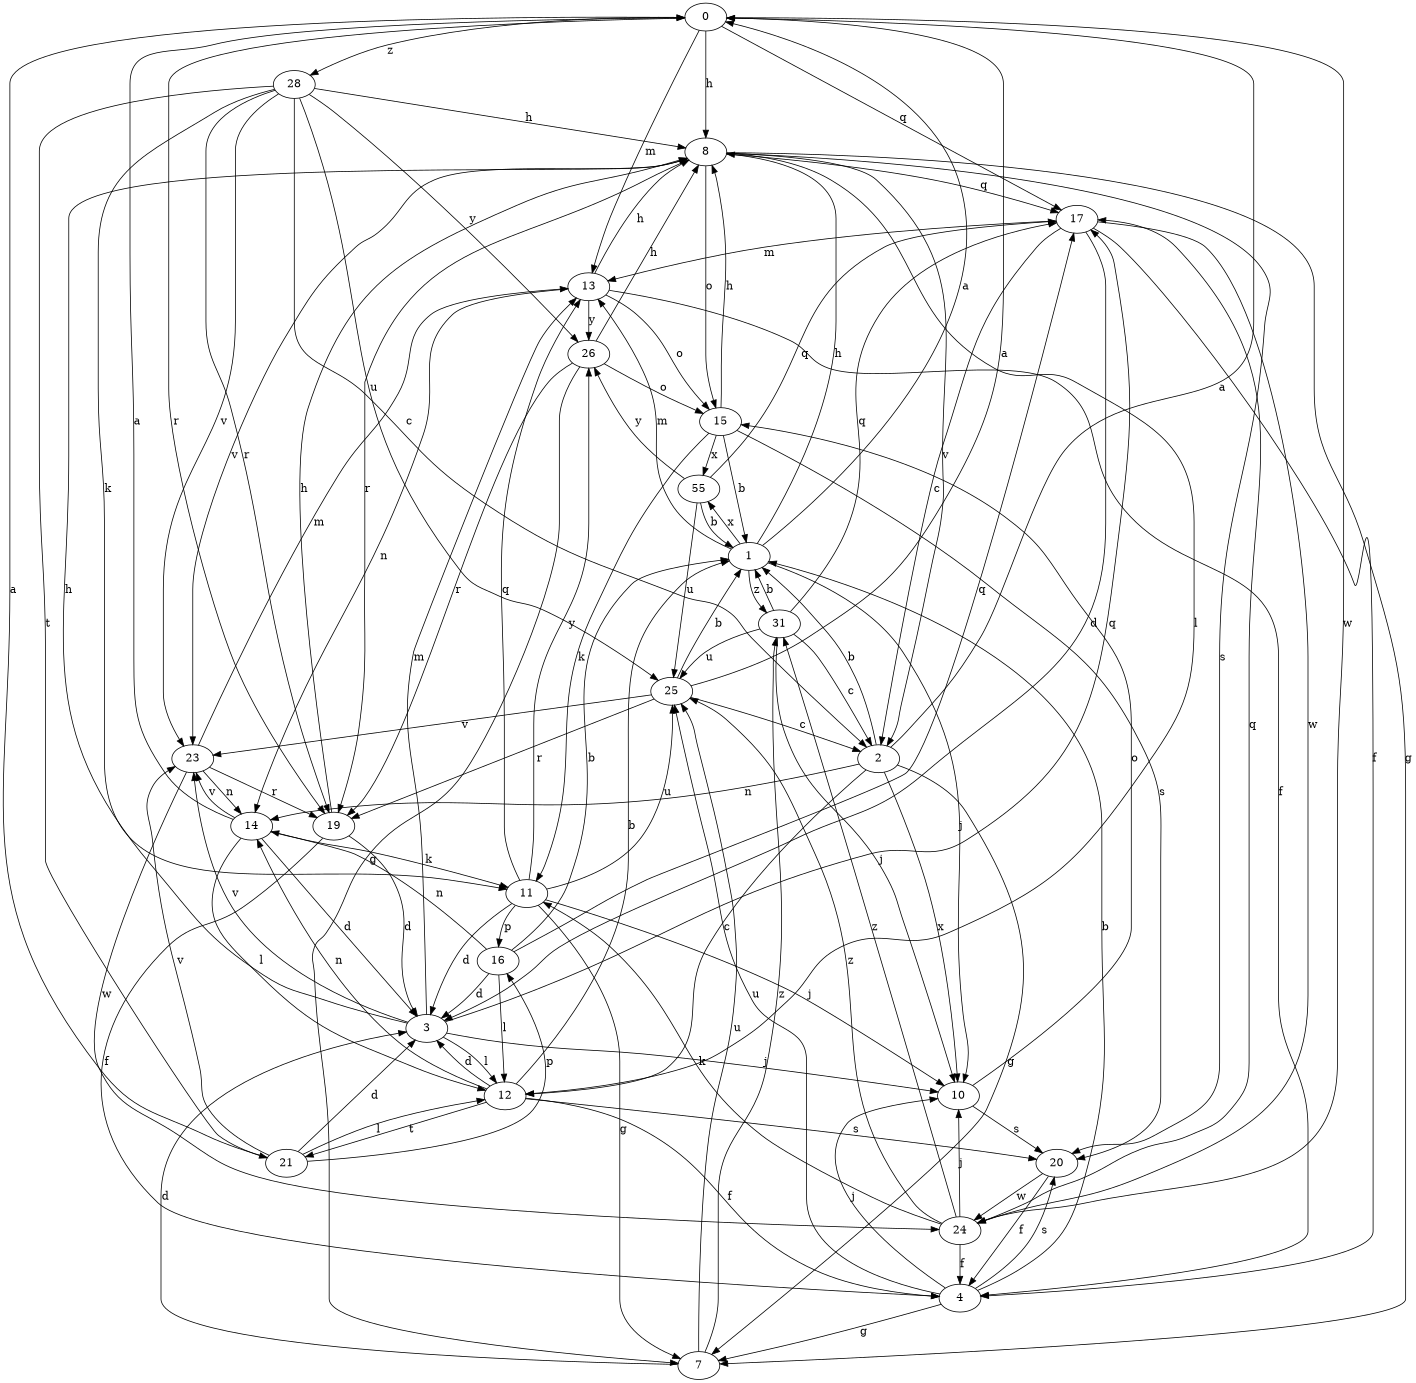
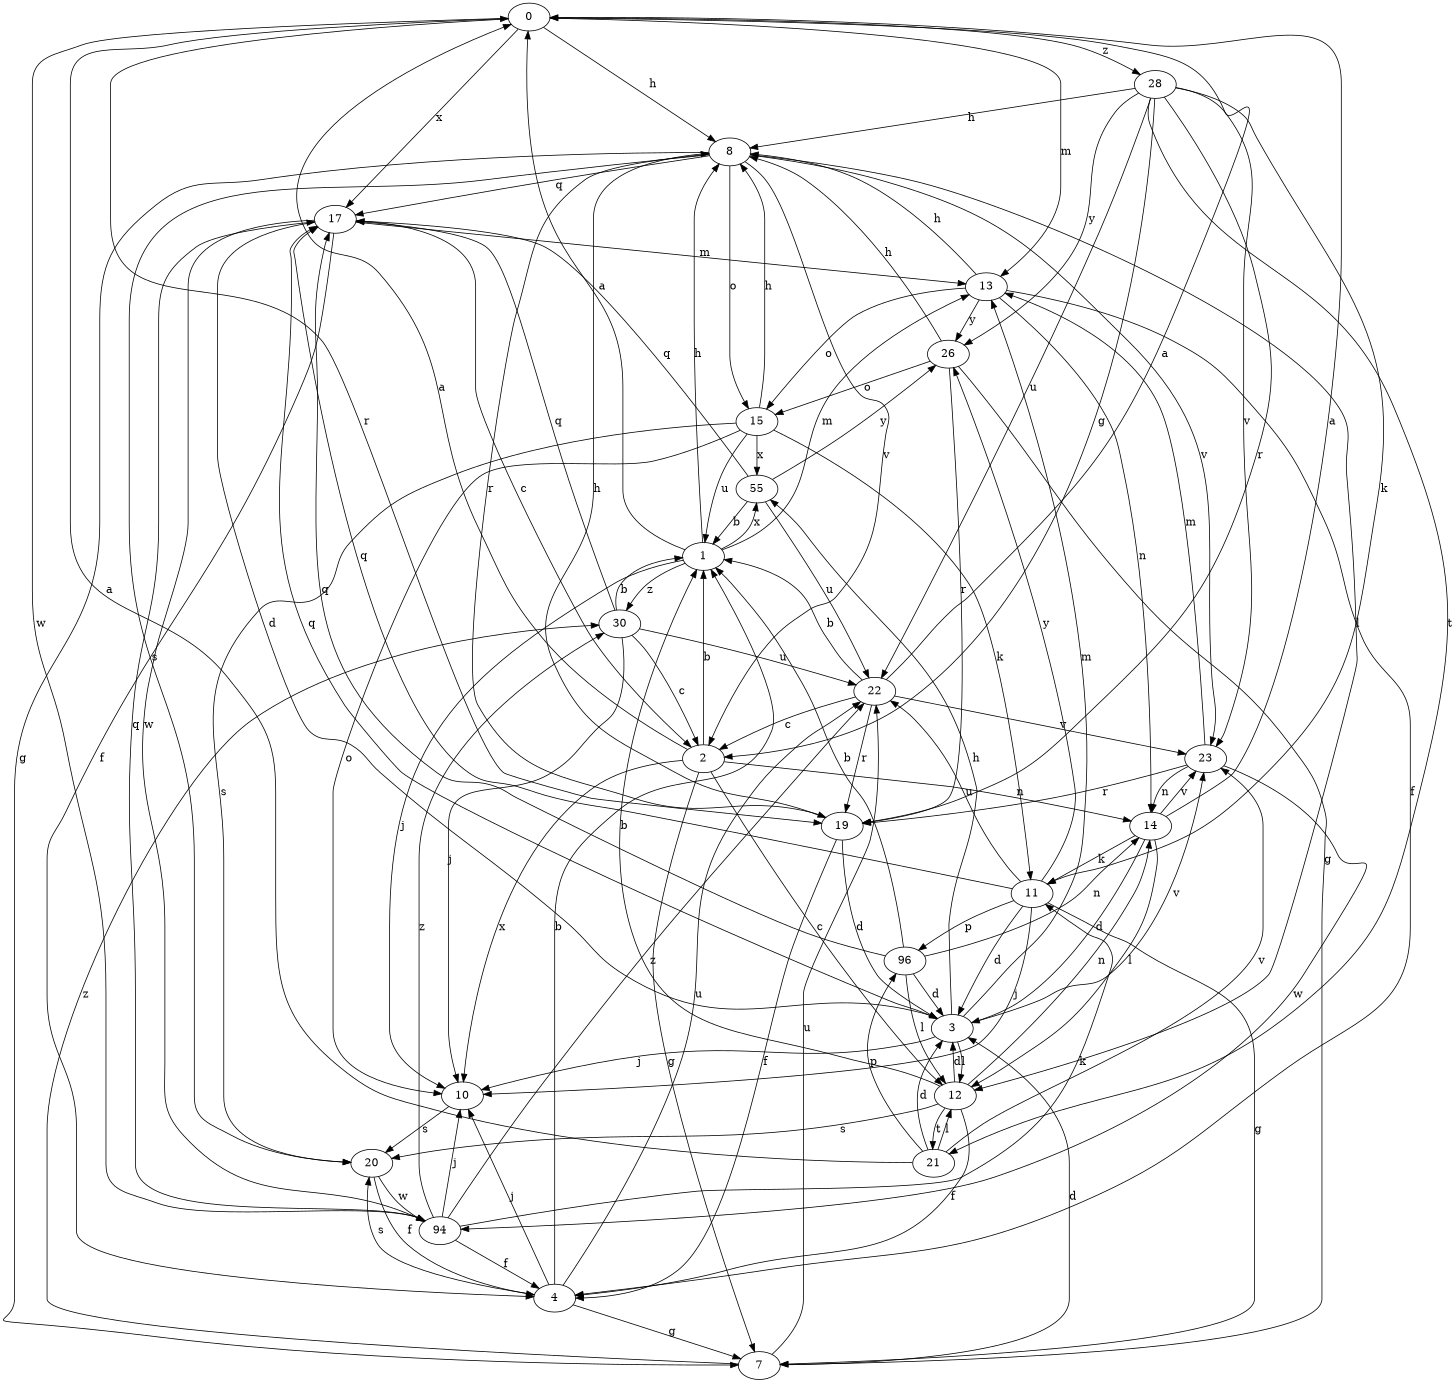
(903, 118) -> (440, 118)
(69, 397) -> (952, 716)
(409, 422) -> (1102, 422)
(742, 489) -> (725, 489)
(501, 588) -> (459, 762)
(779, 624) -> (620, 624)
(1125, 679) -> (373, 673)
(672, 691) -> (875, 691)
(498, 961) -> (905, 961)
(960, 1231) -> (440, 1231)
